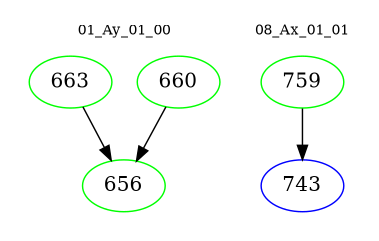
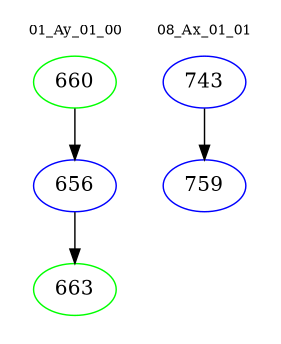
(302, 82) -> (205, 186)
(94, 127) -> (75, 231)
(302, 127) -> (205, 127)
(124, 186) -> (75, 186)
